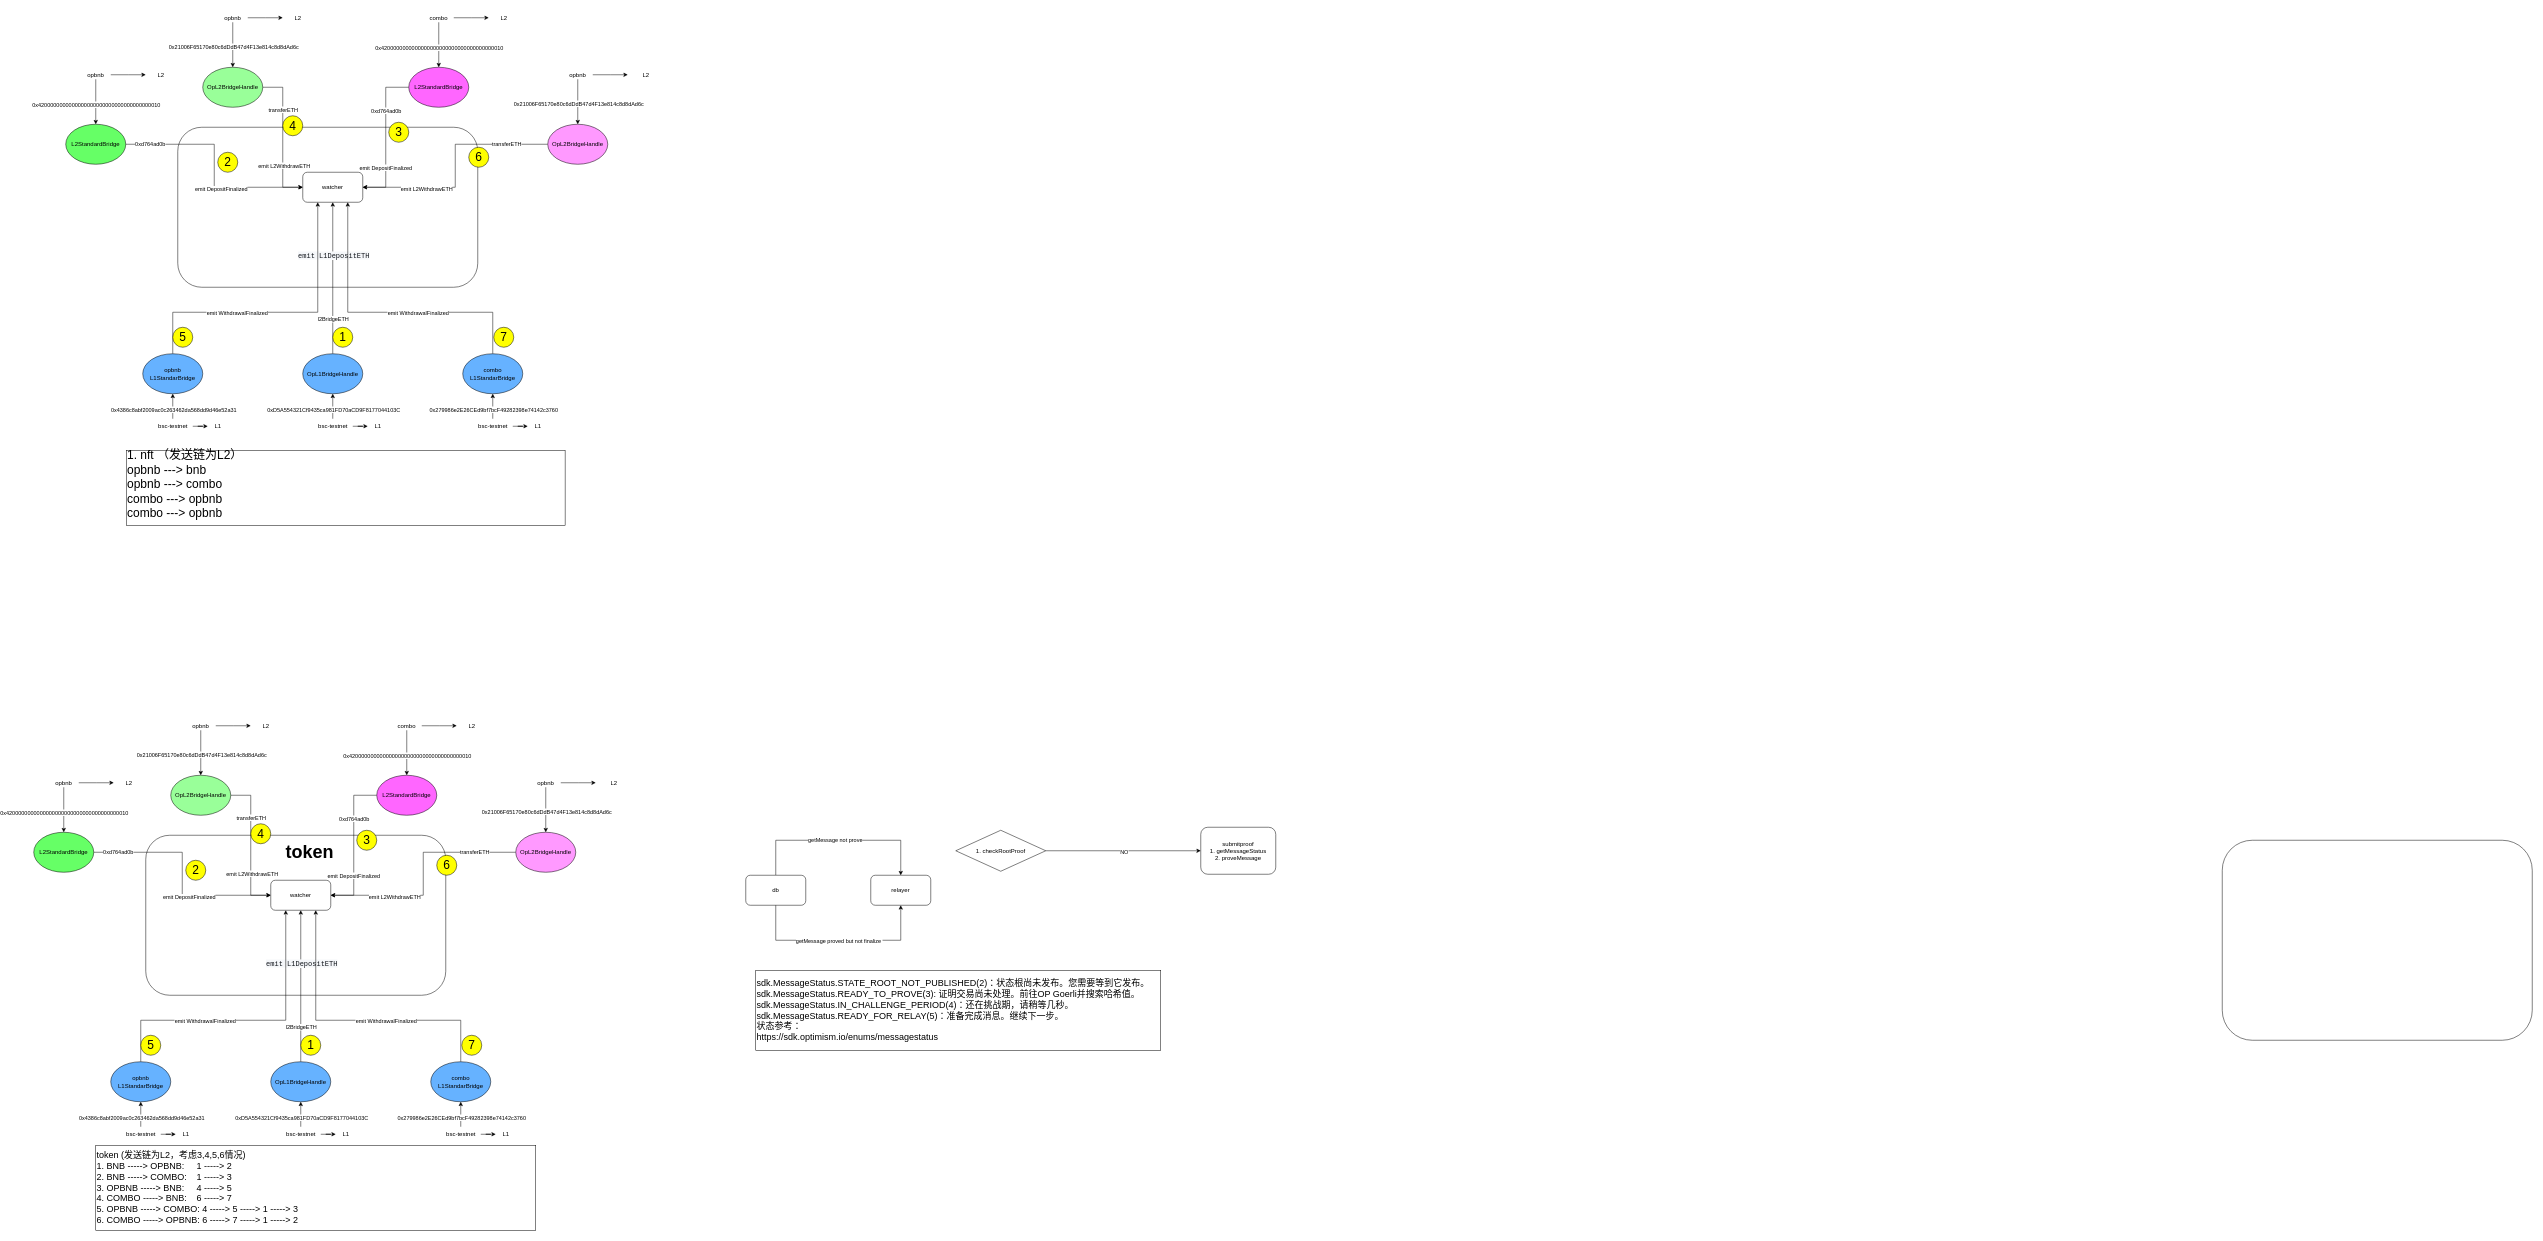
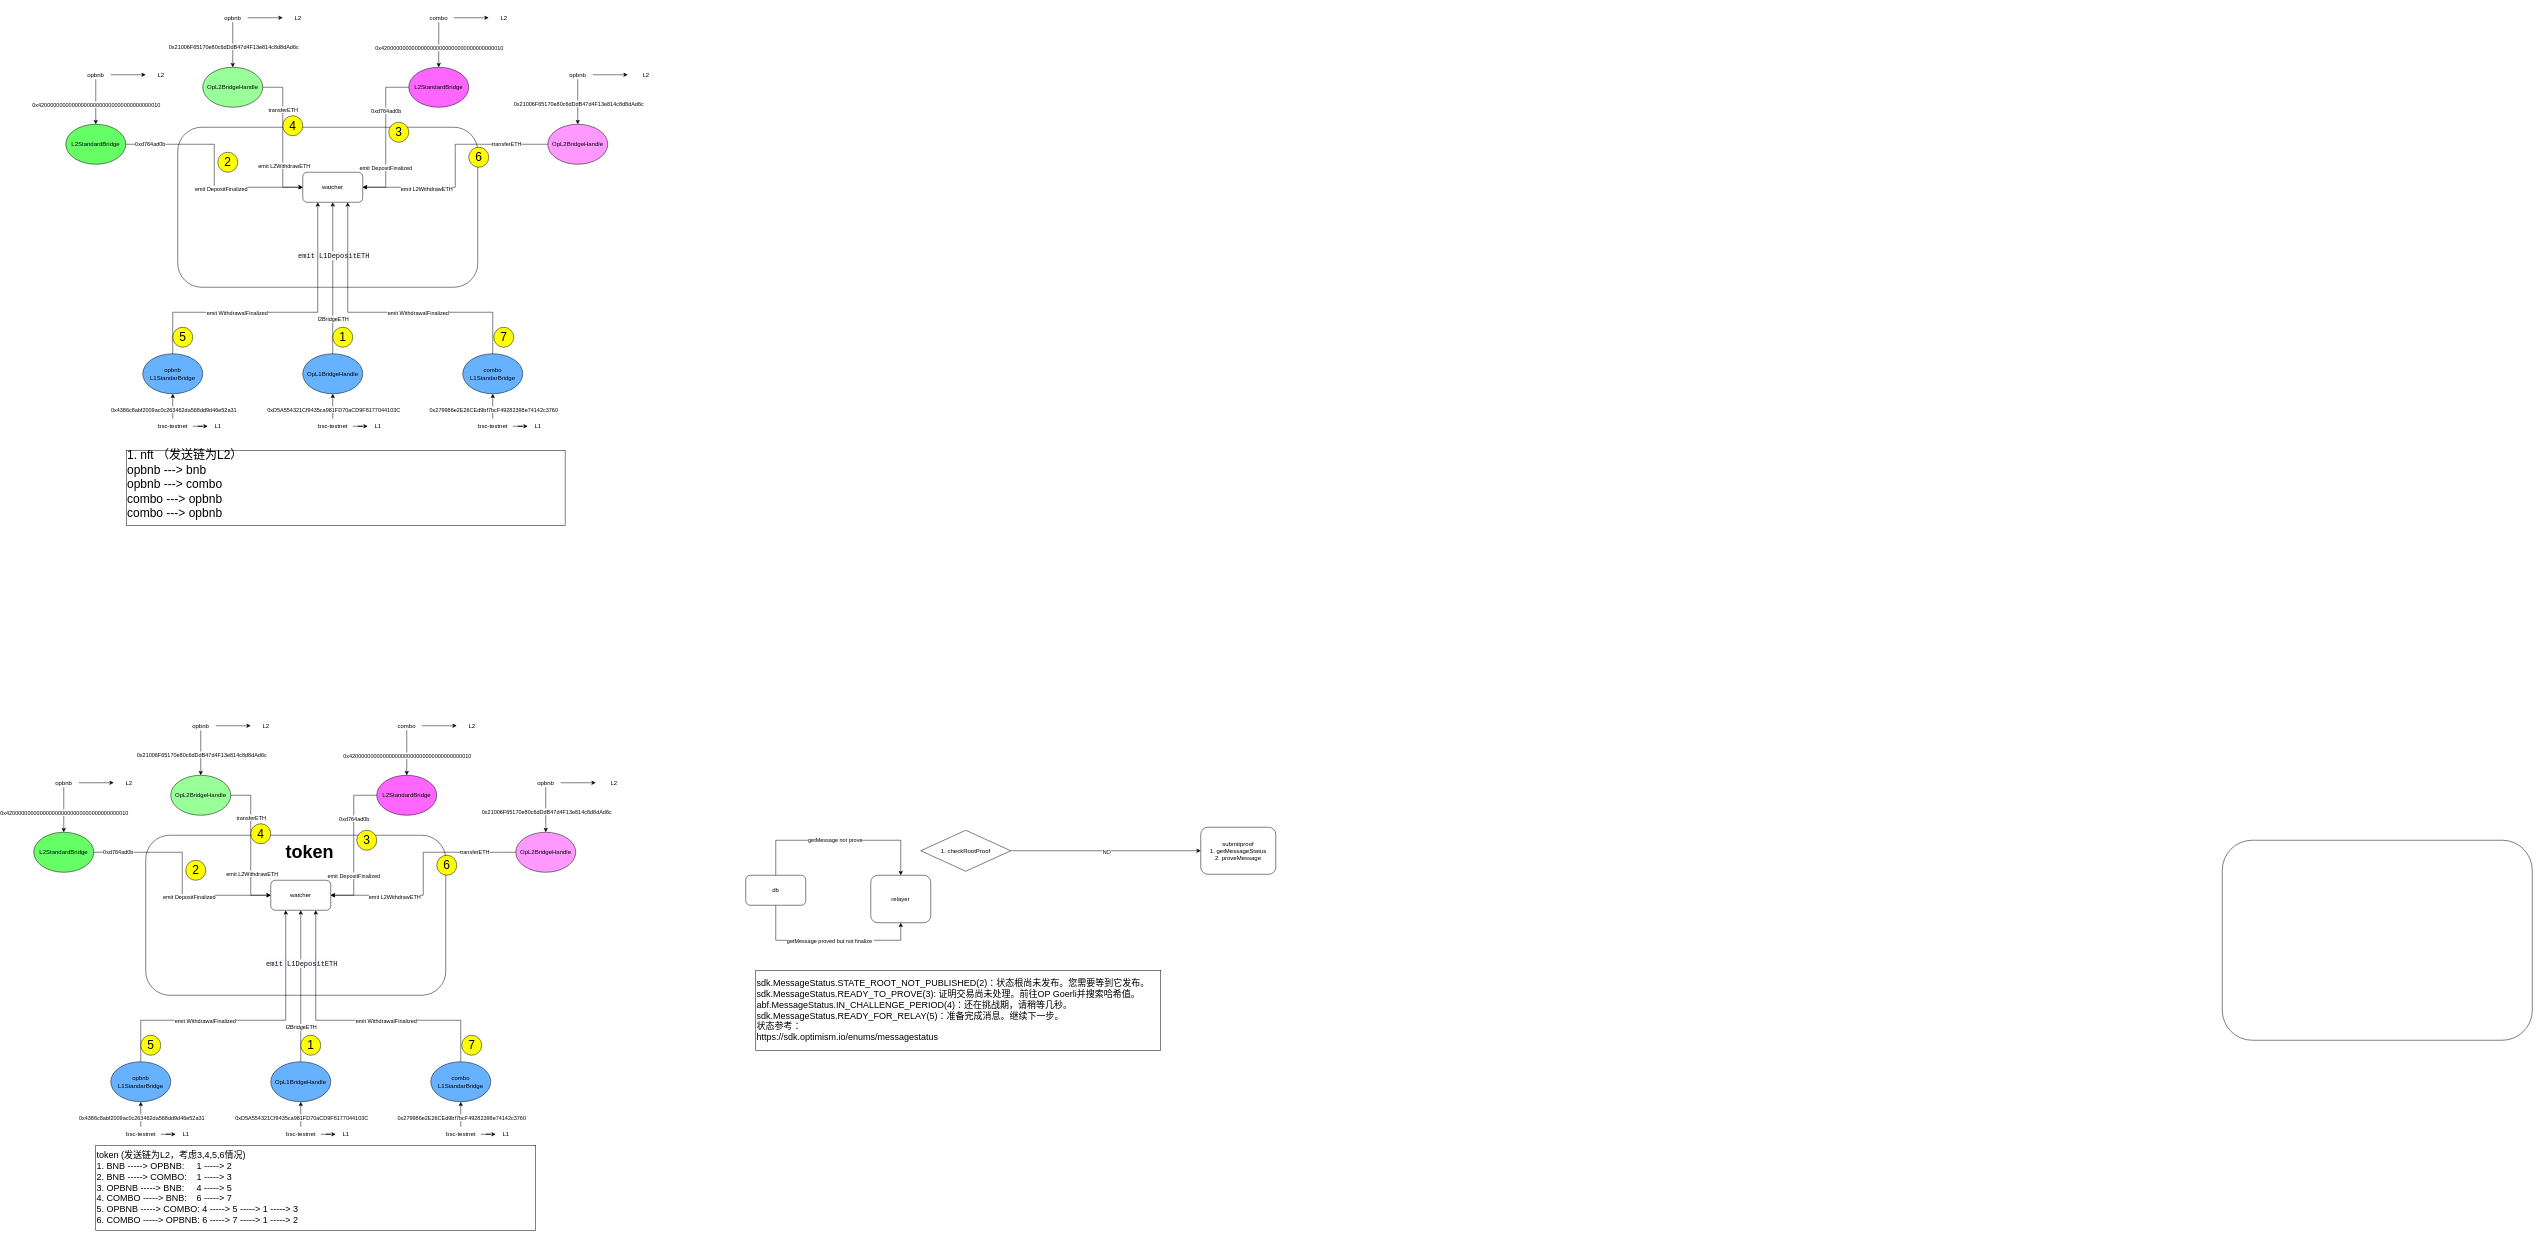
(1001, 851) -> (966, 851)
(901, 890) -> (901, 899)
(885, 1010) -> (885, 1010)
